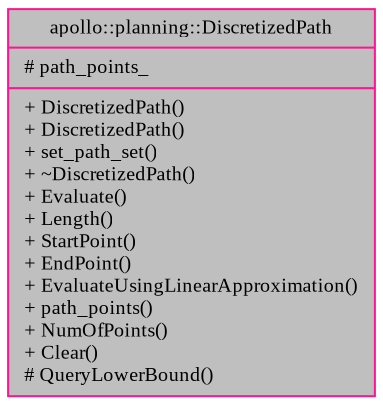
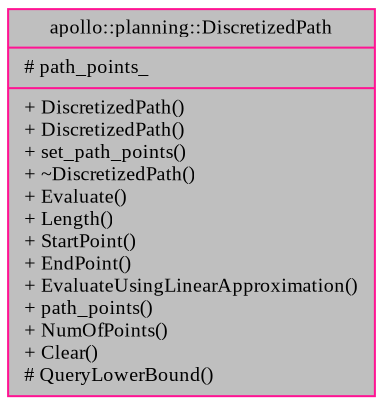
(91, 152) -> (105, 152)
